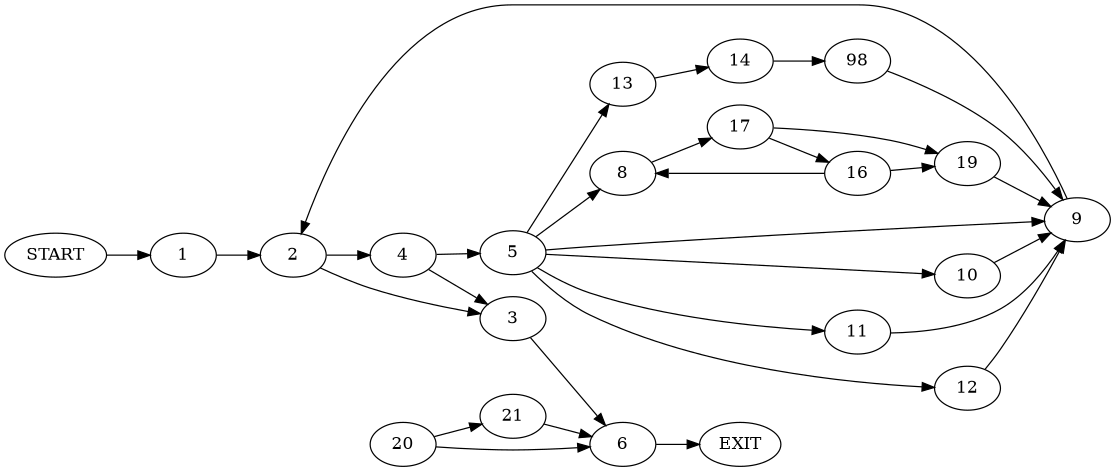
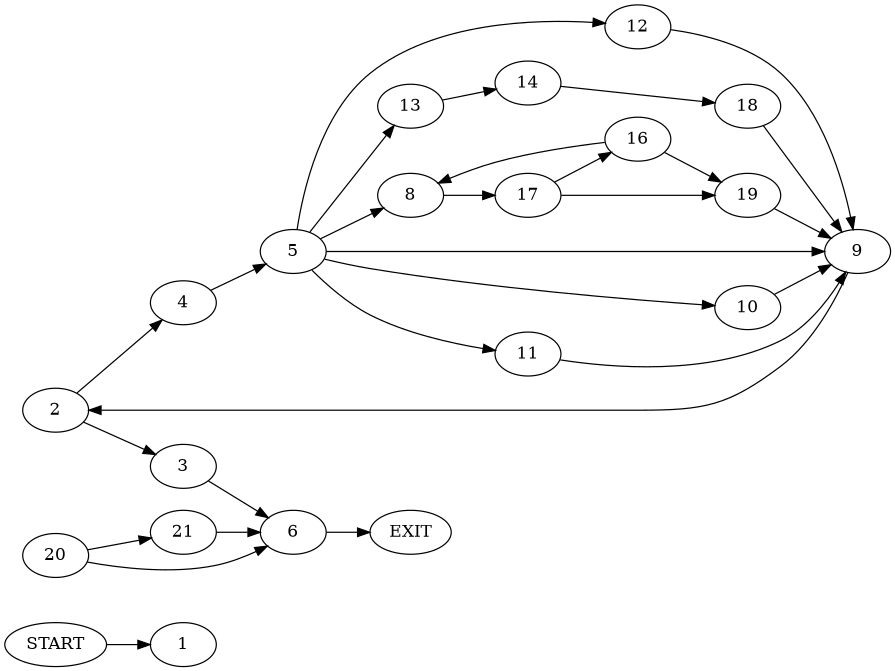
(858, 61) -> (748, 106)
(232, 255) -> none
(453, 284) -> none
